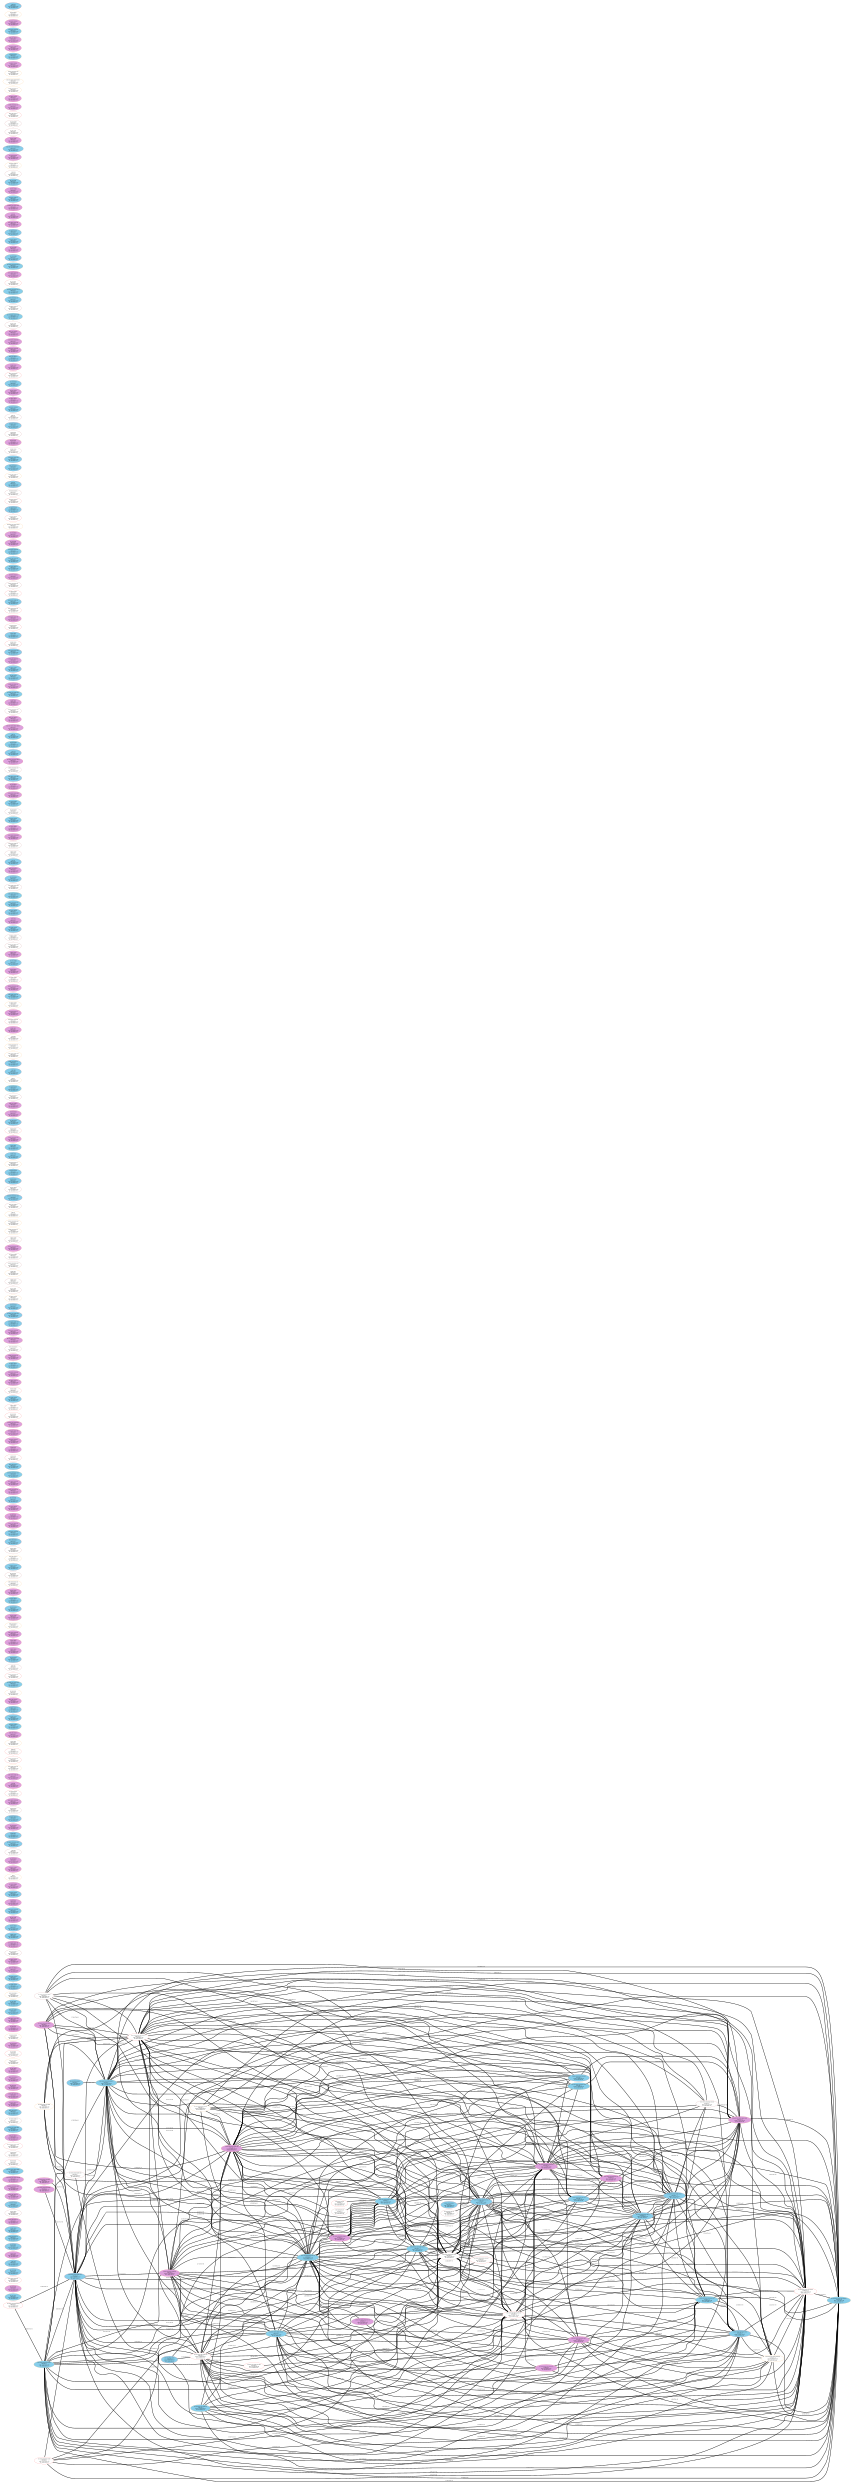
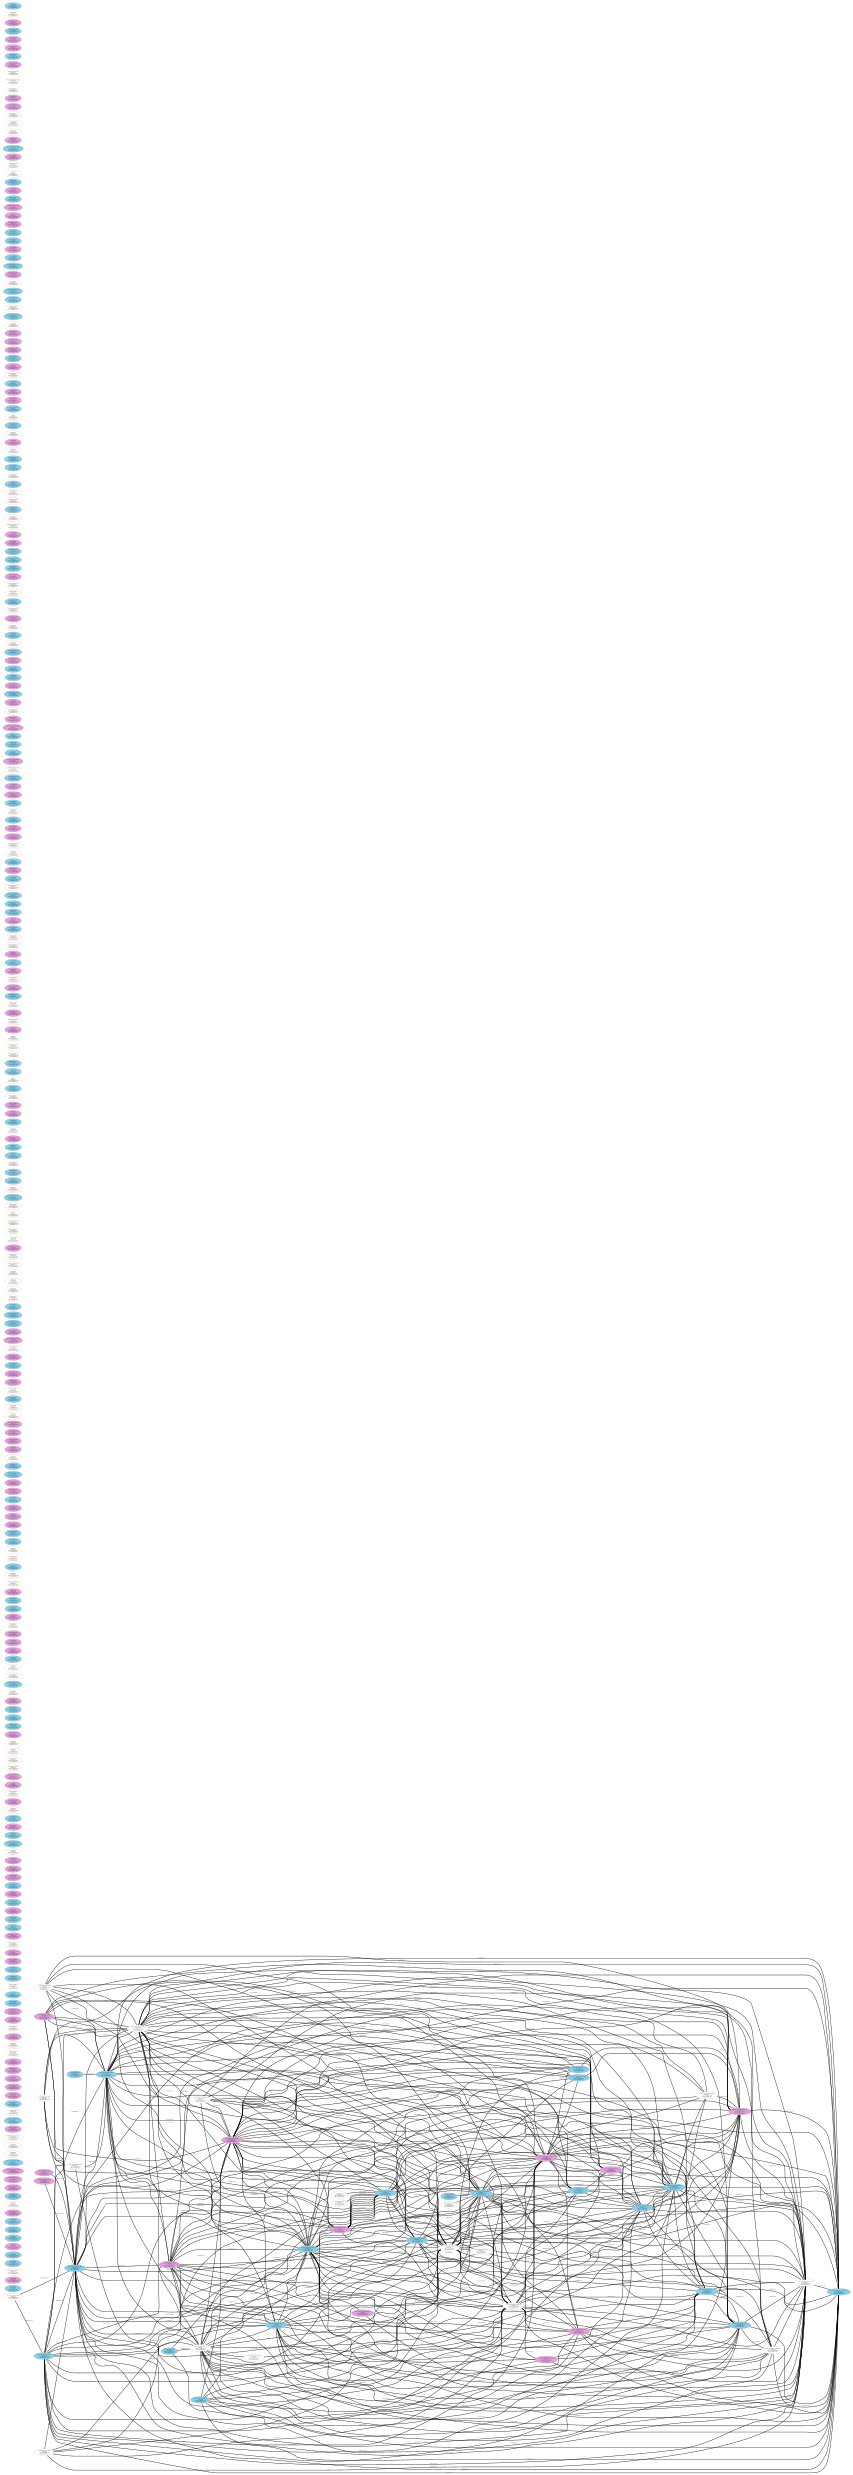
(13, 1877) -> none
